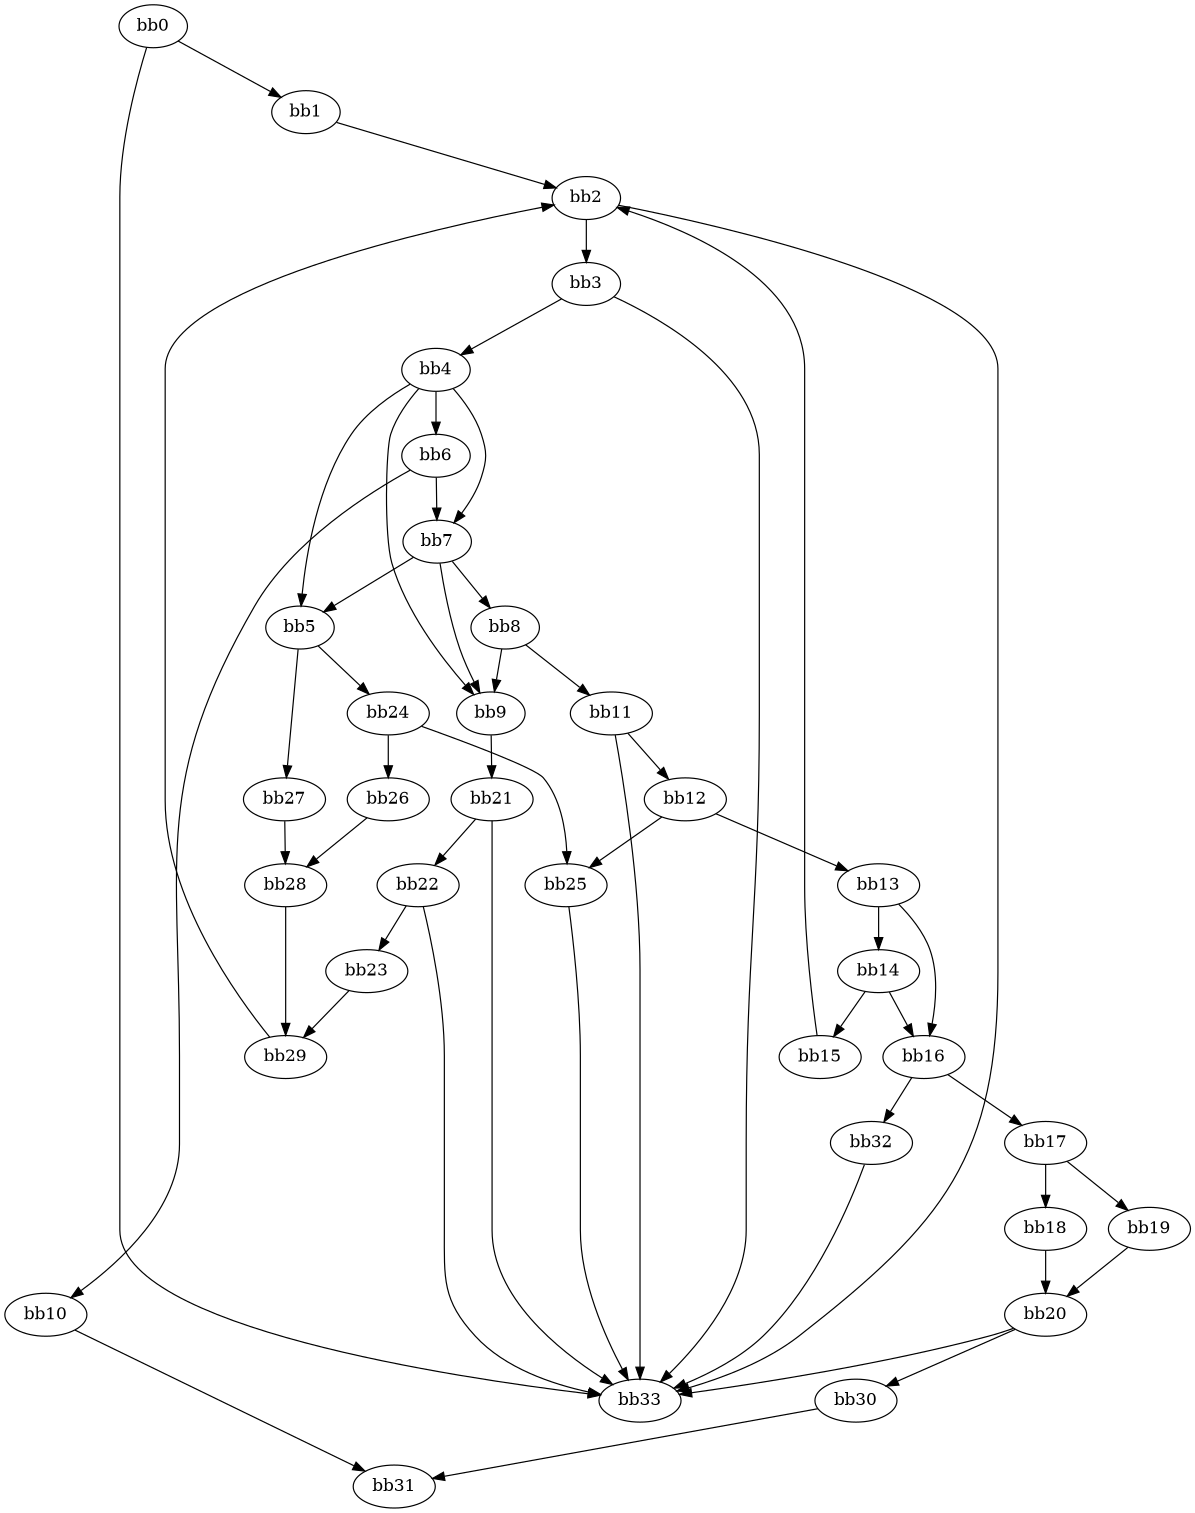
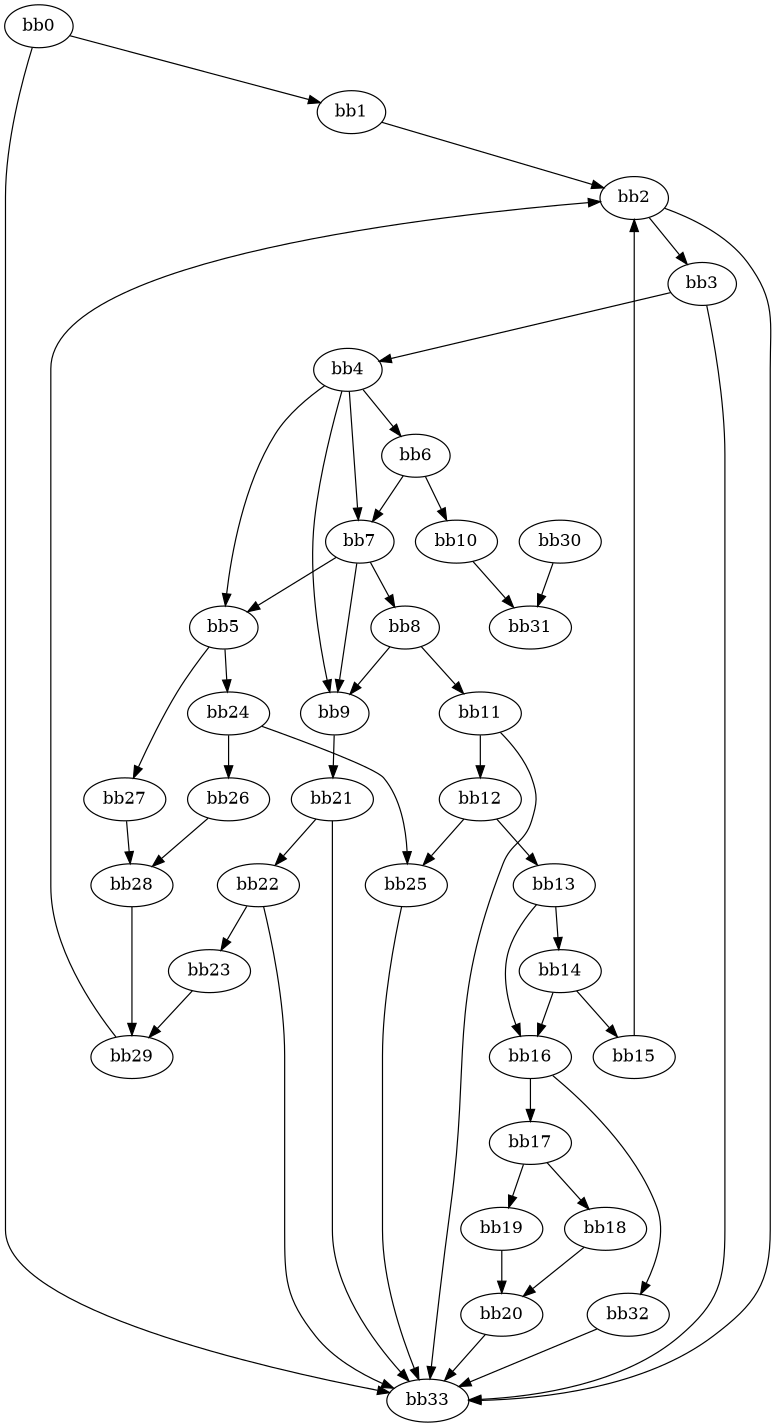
(956, 1355) -> none
